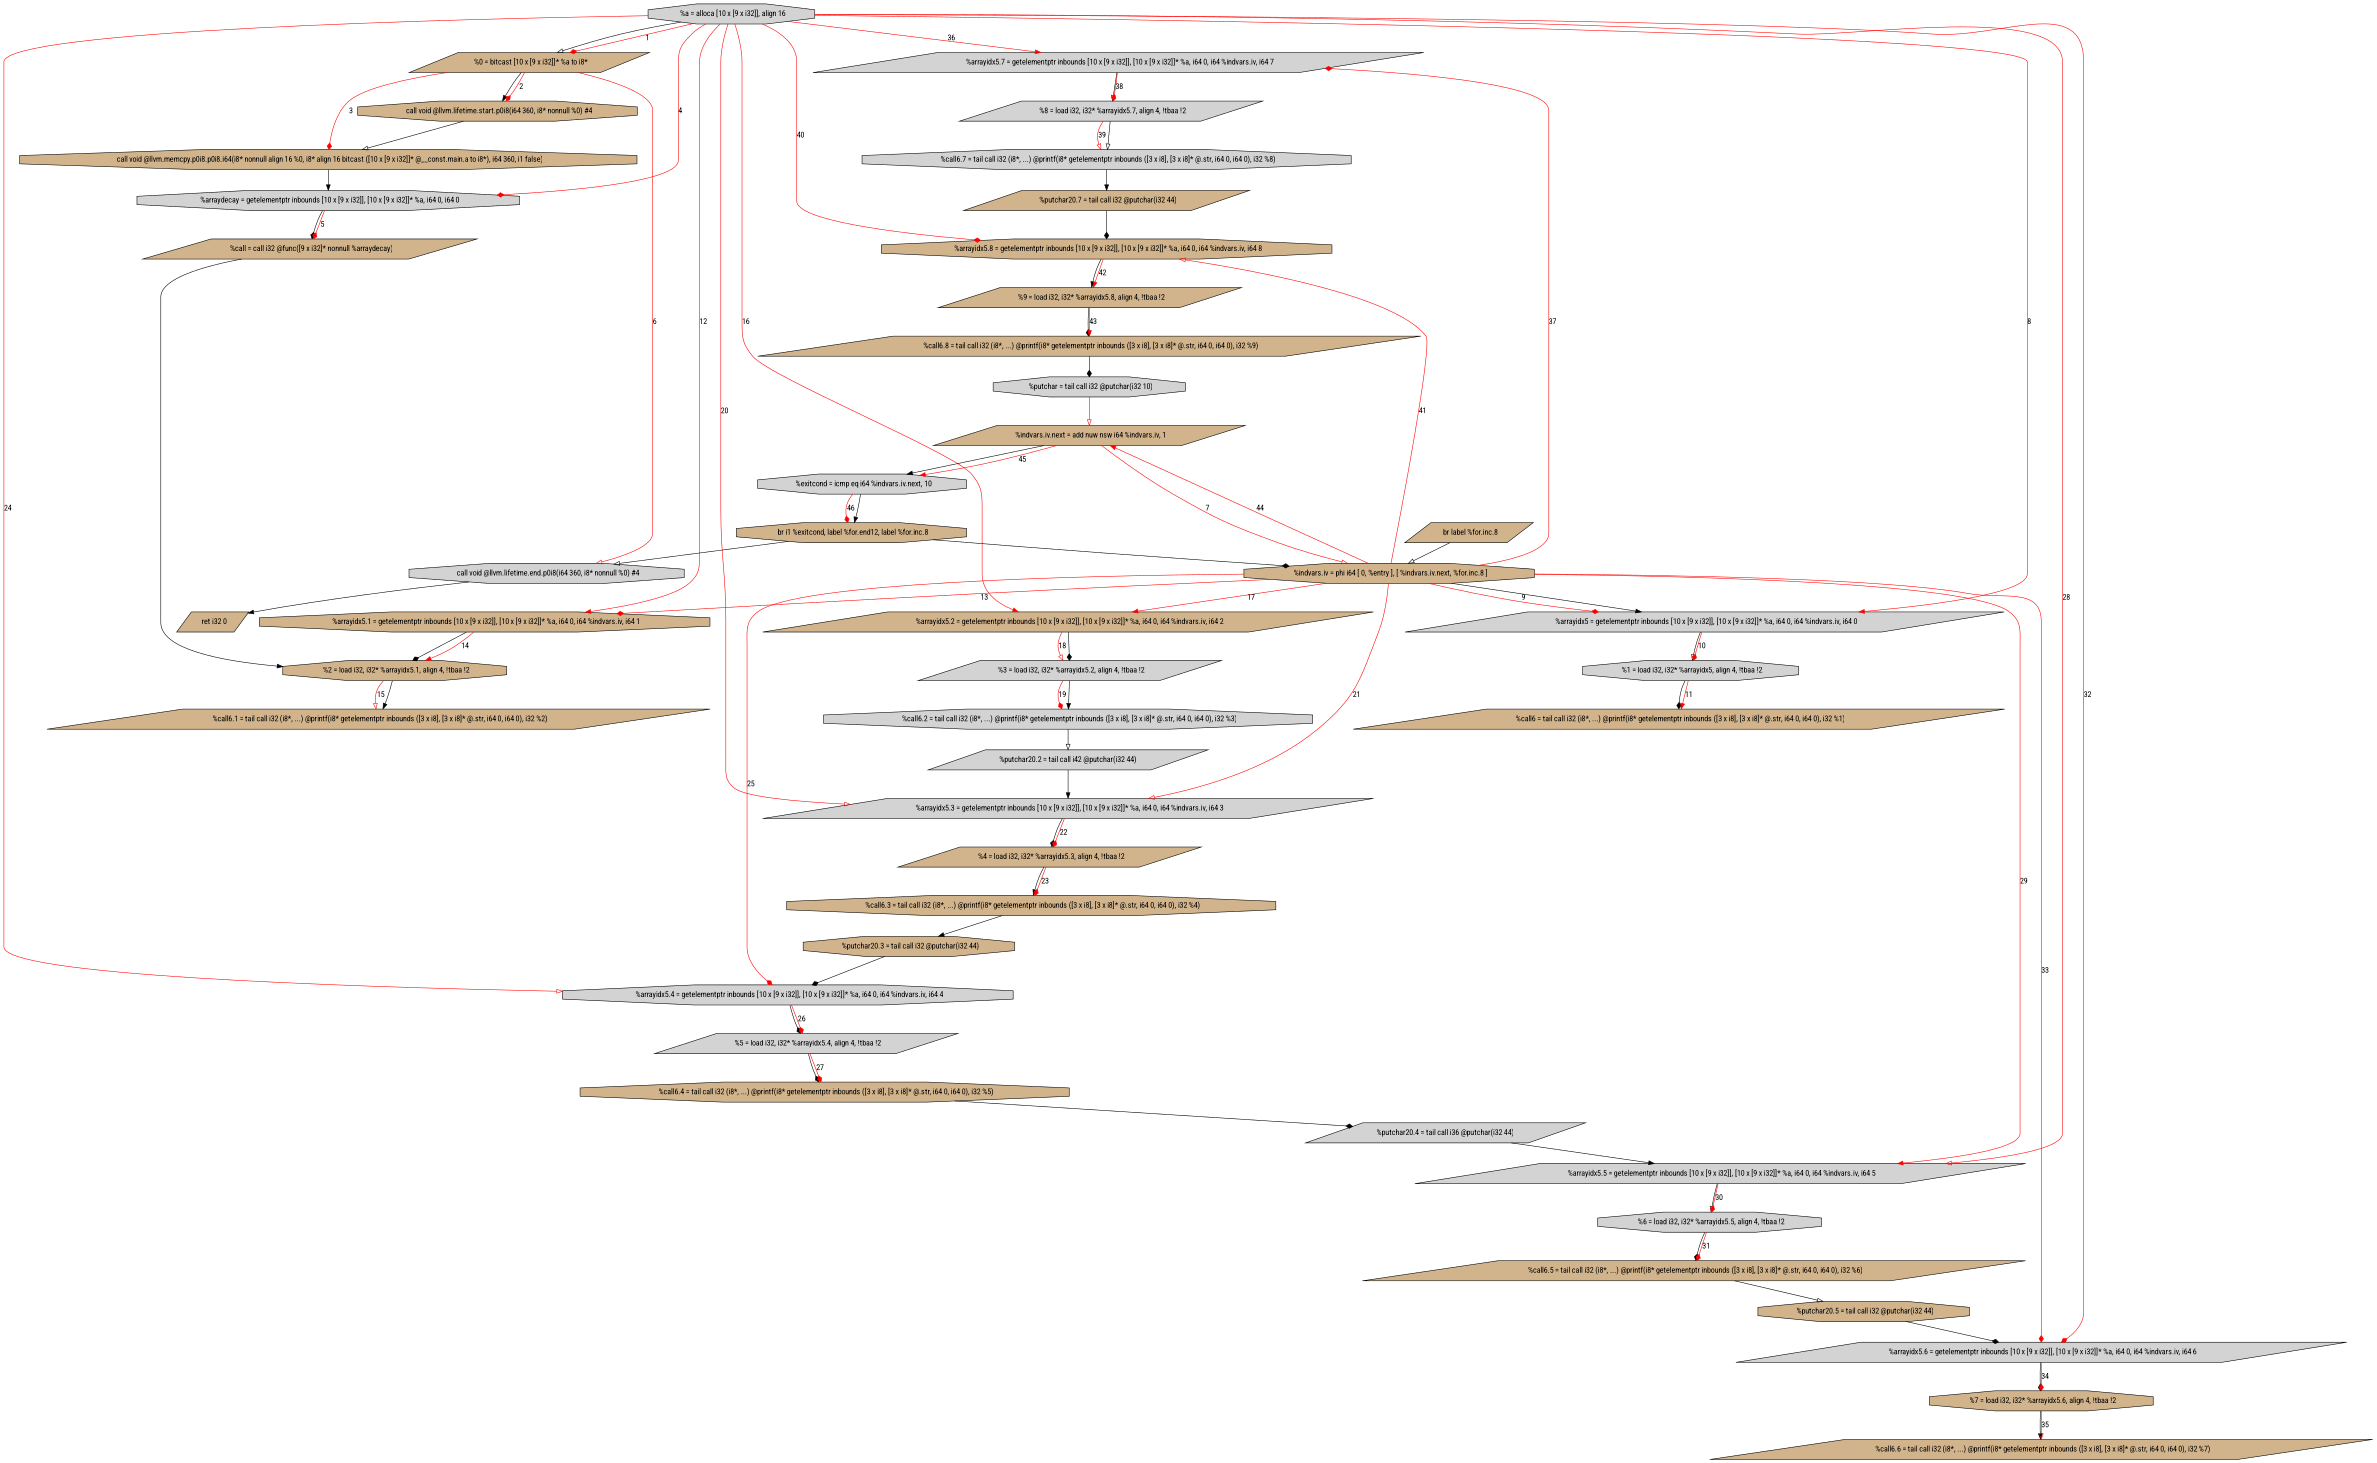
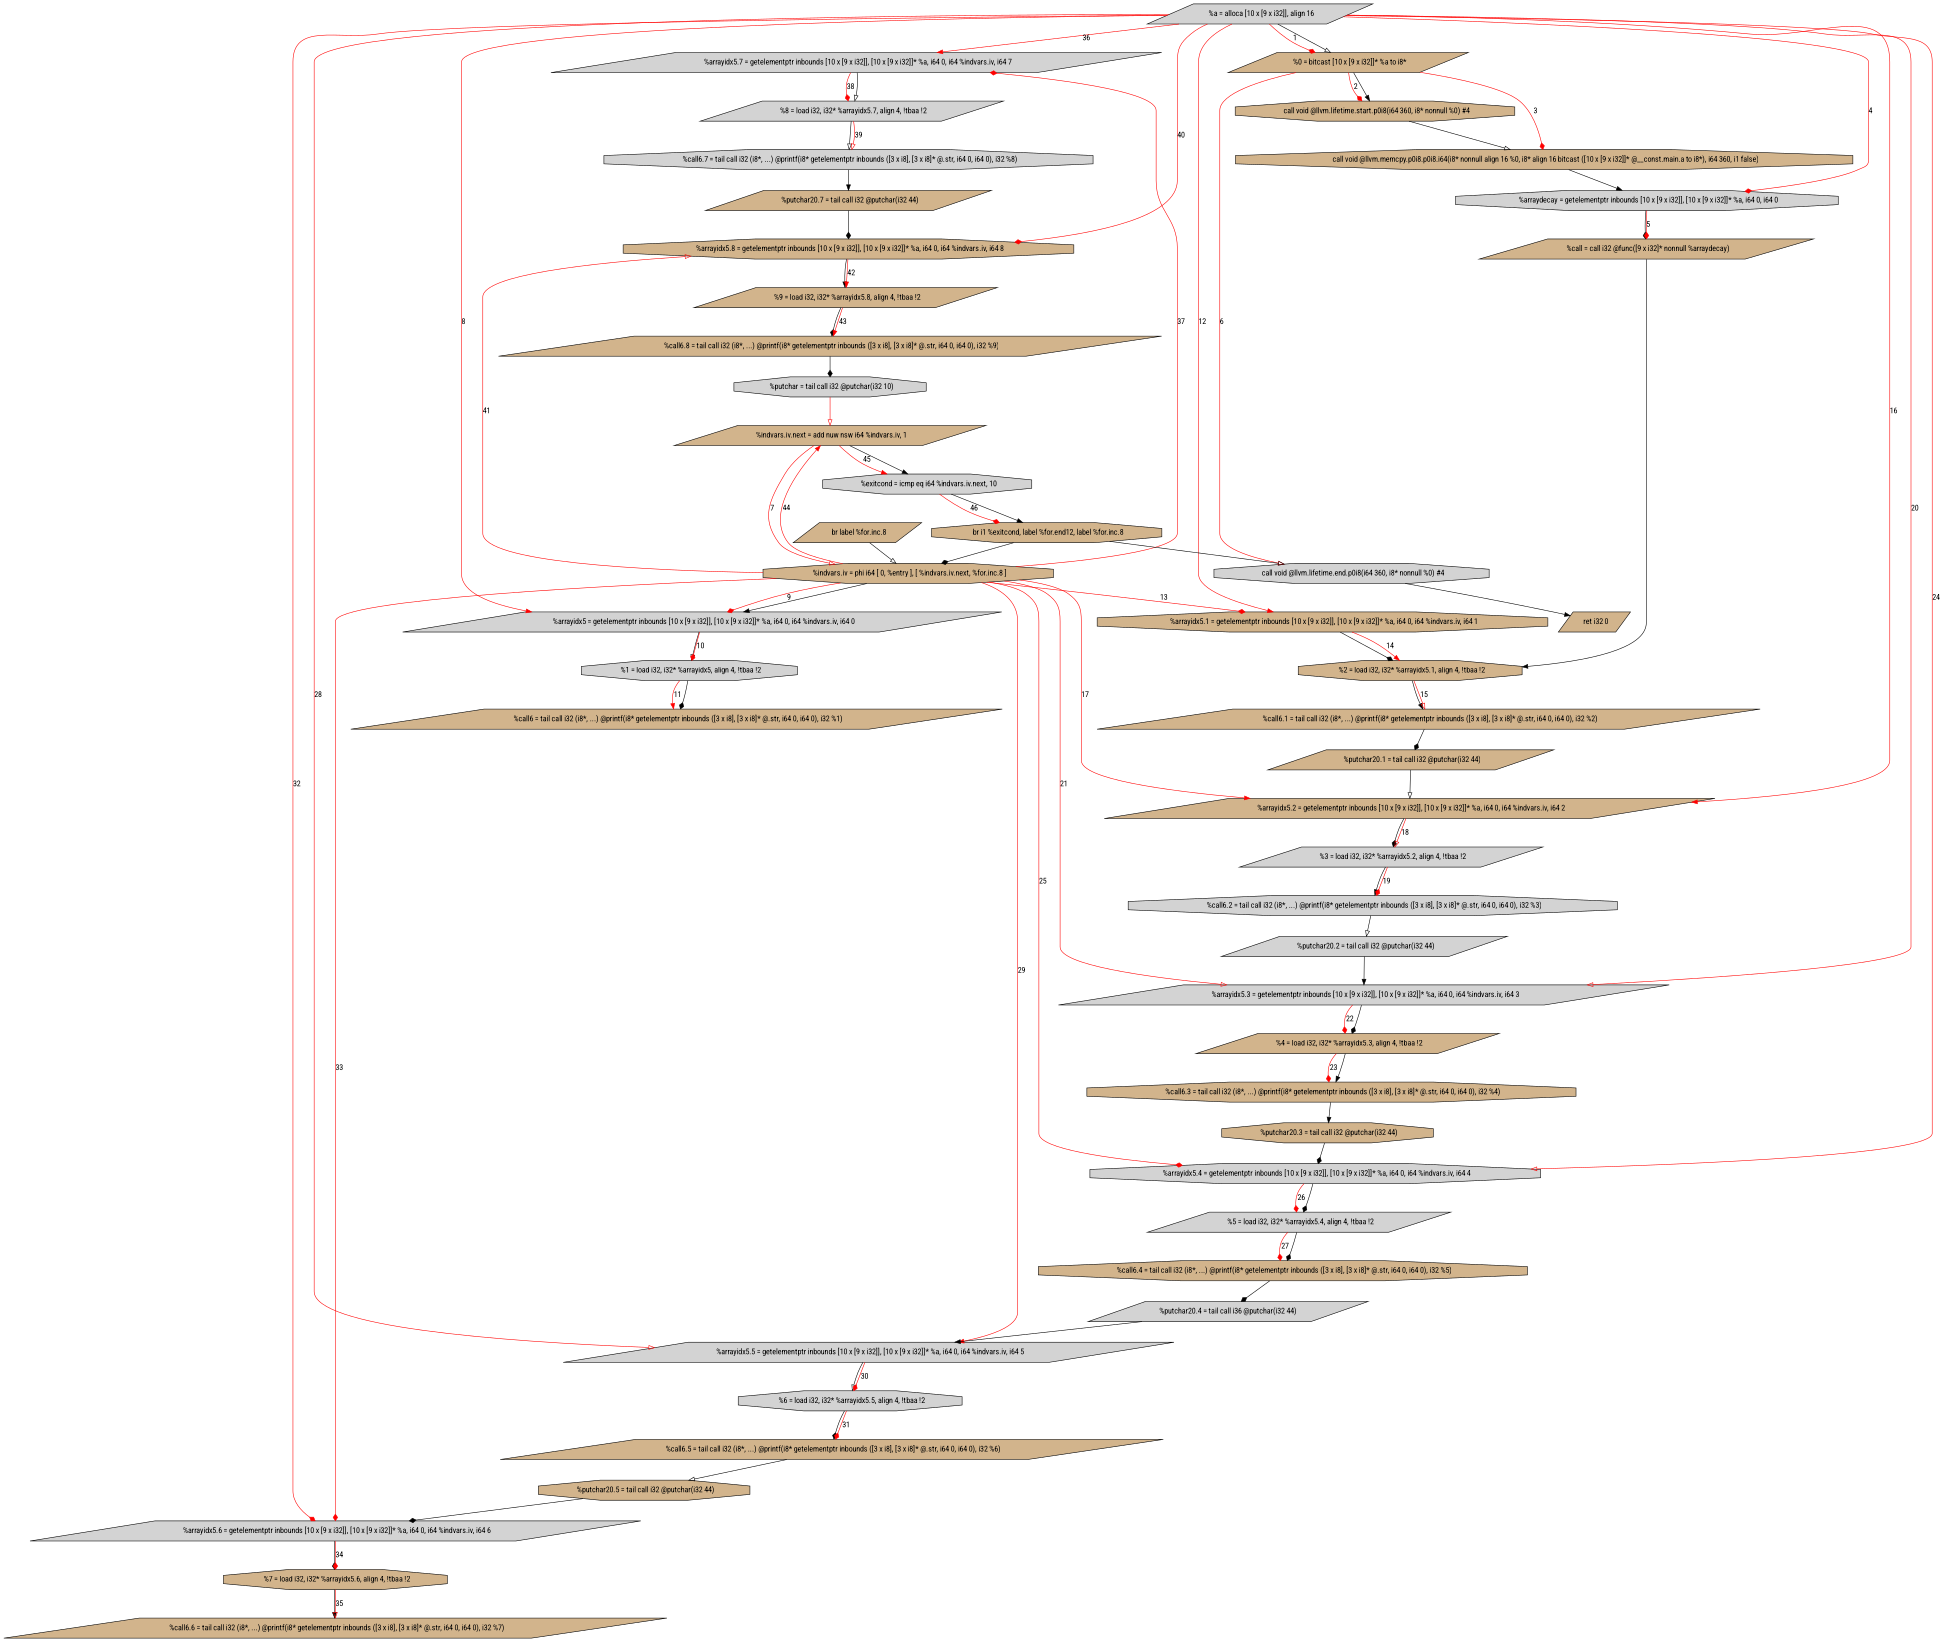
(731, 14) -> (1260, 14)
(1068, 760) -> (1364, 946)
none -> (1411, 760)
